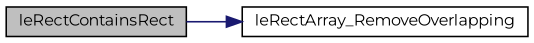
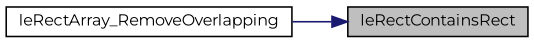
(206, 22) -> (312, 22)
